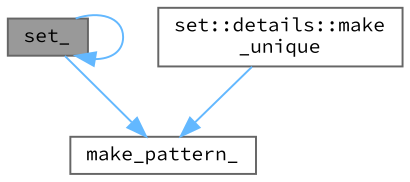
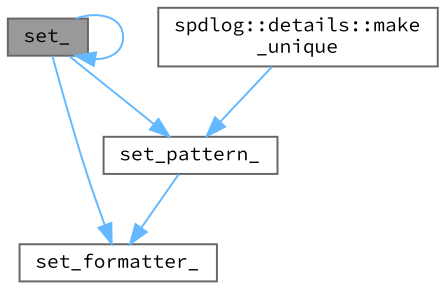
(280, 37) -> (298, 37)
(163, 155) -> (191, 155)
none -> (118, 263)
